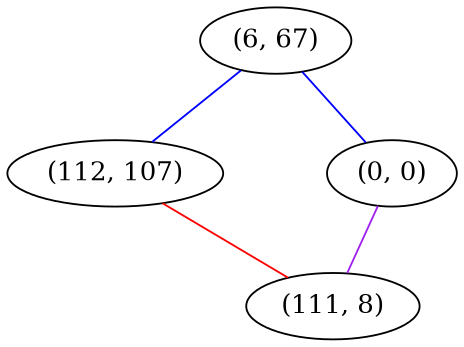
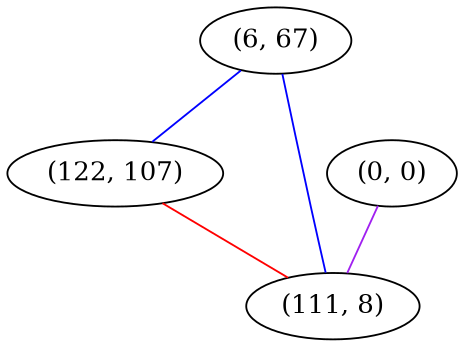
(334, 107) -> (304, 173)
(115, 173) -> (115, 173)
